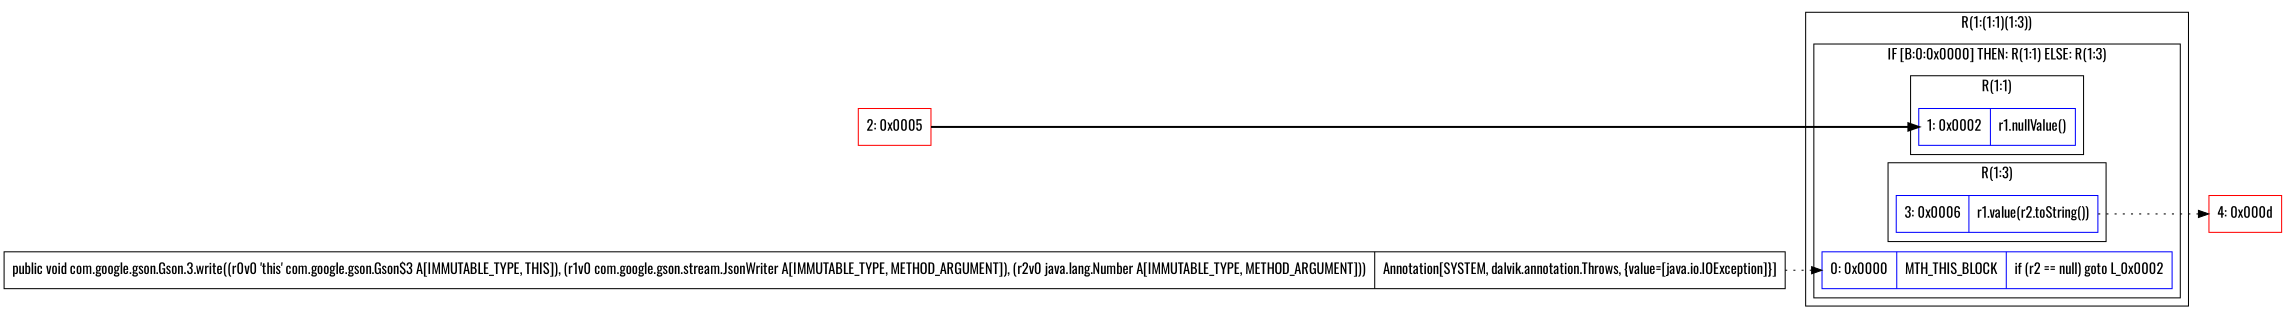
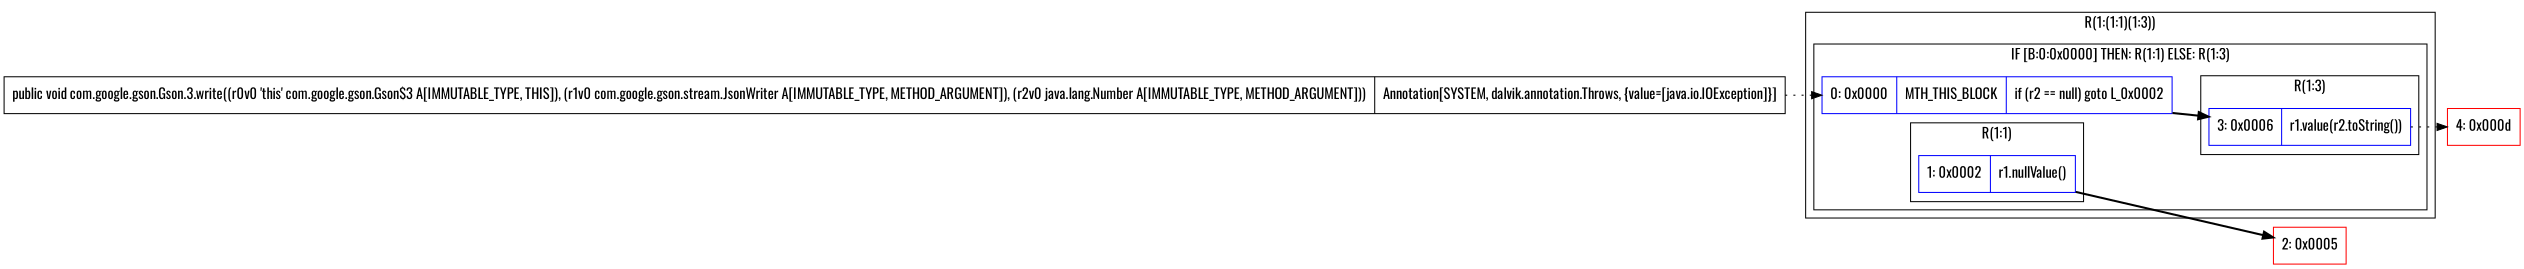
none -> (2185, 114)
(1420, 127) -> (2123, 203)
